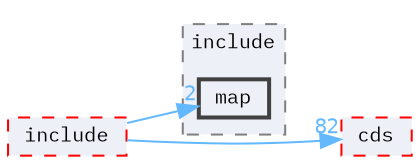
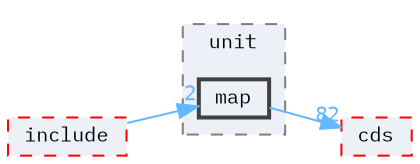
(234, 43) -> (234, 43)
(224, 144) -> (298, 116)
